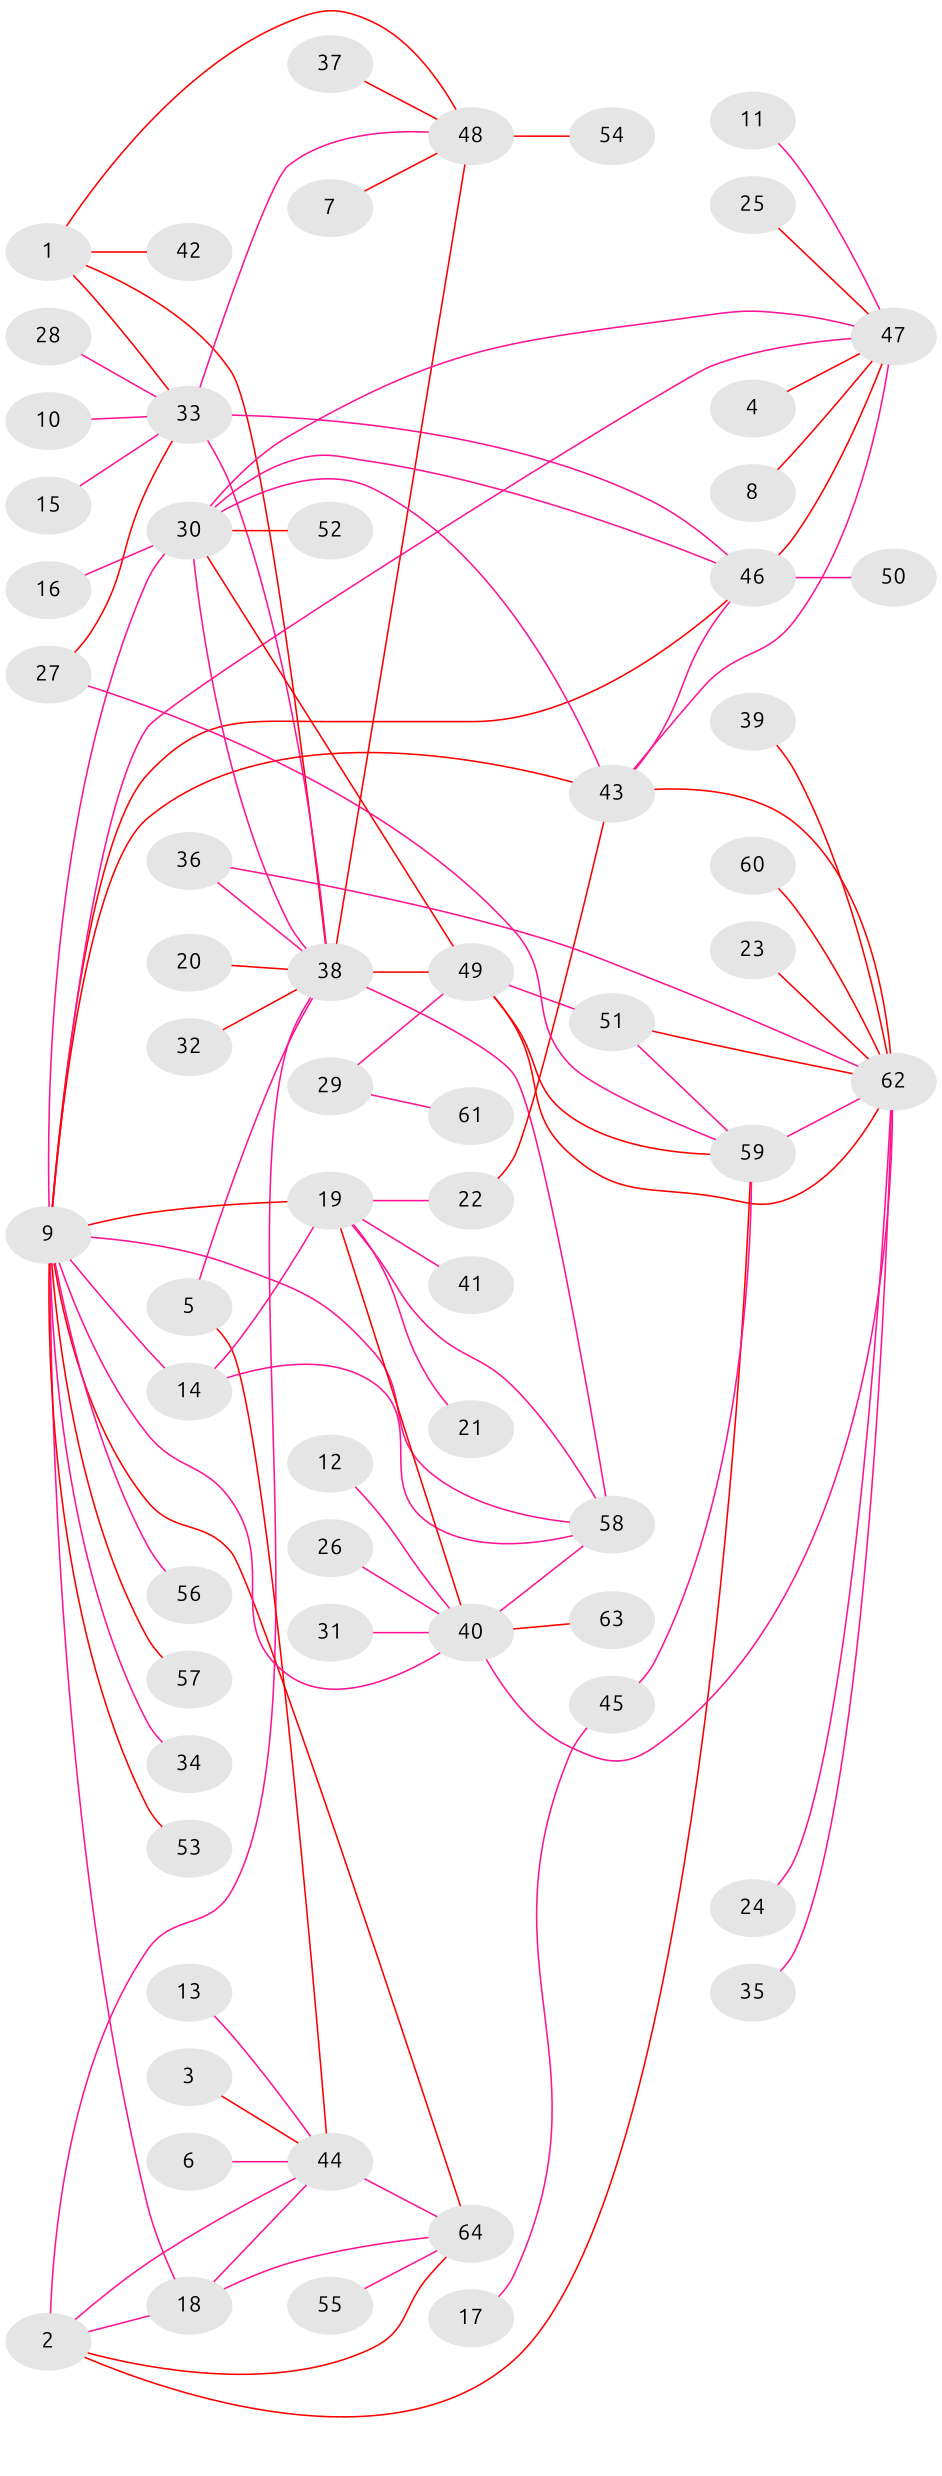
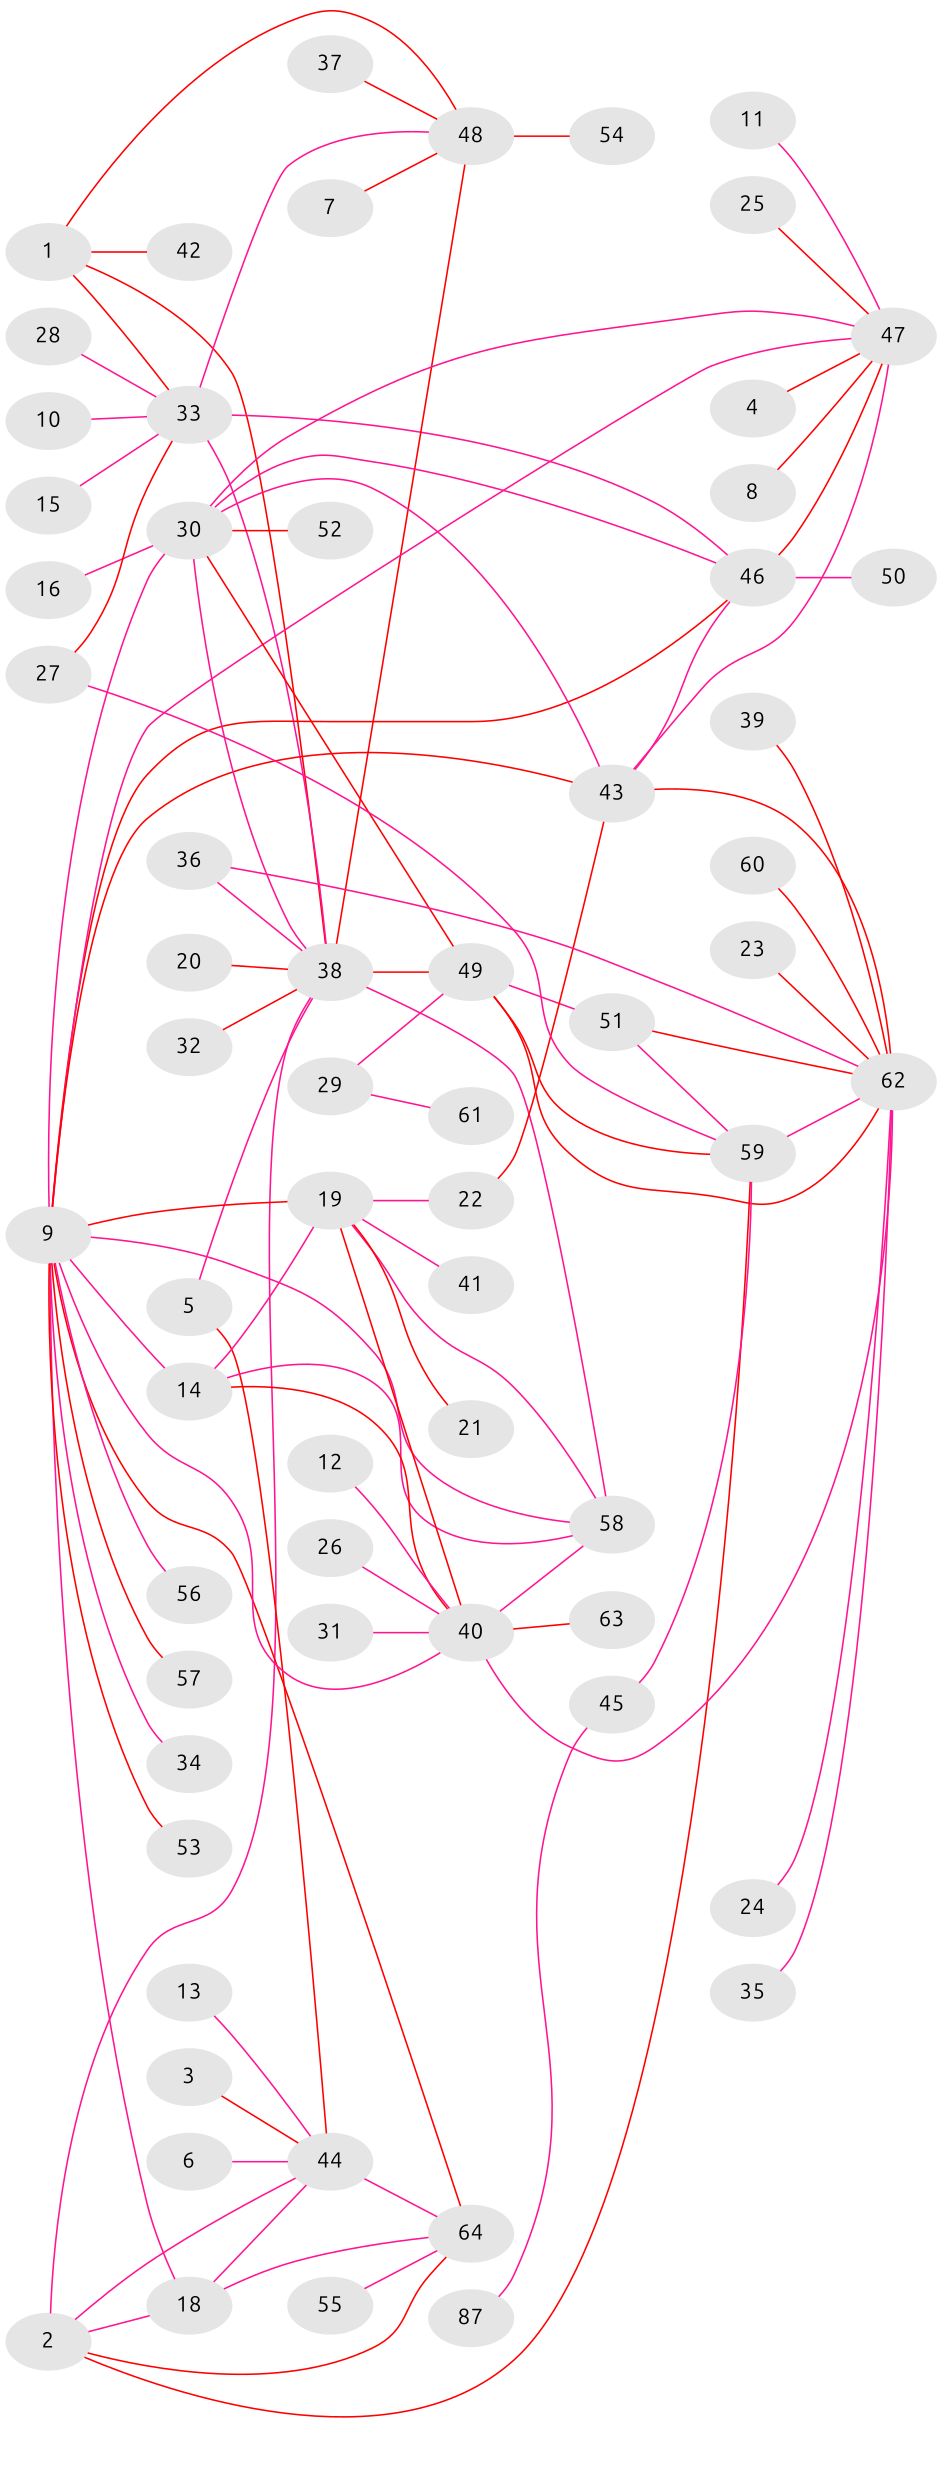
(401, 1315) -> (401, 1315)
none -> (387, 1436)
(471, 2318) -> (471, 2318)
